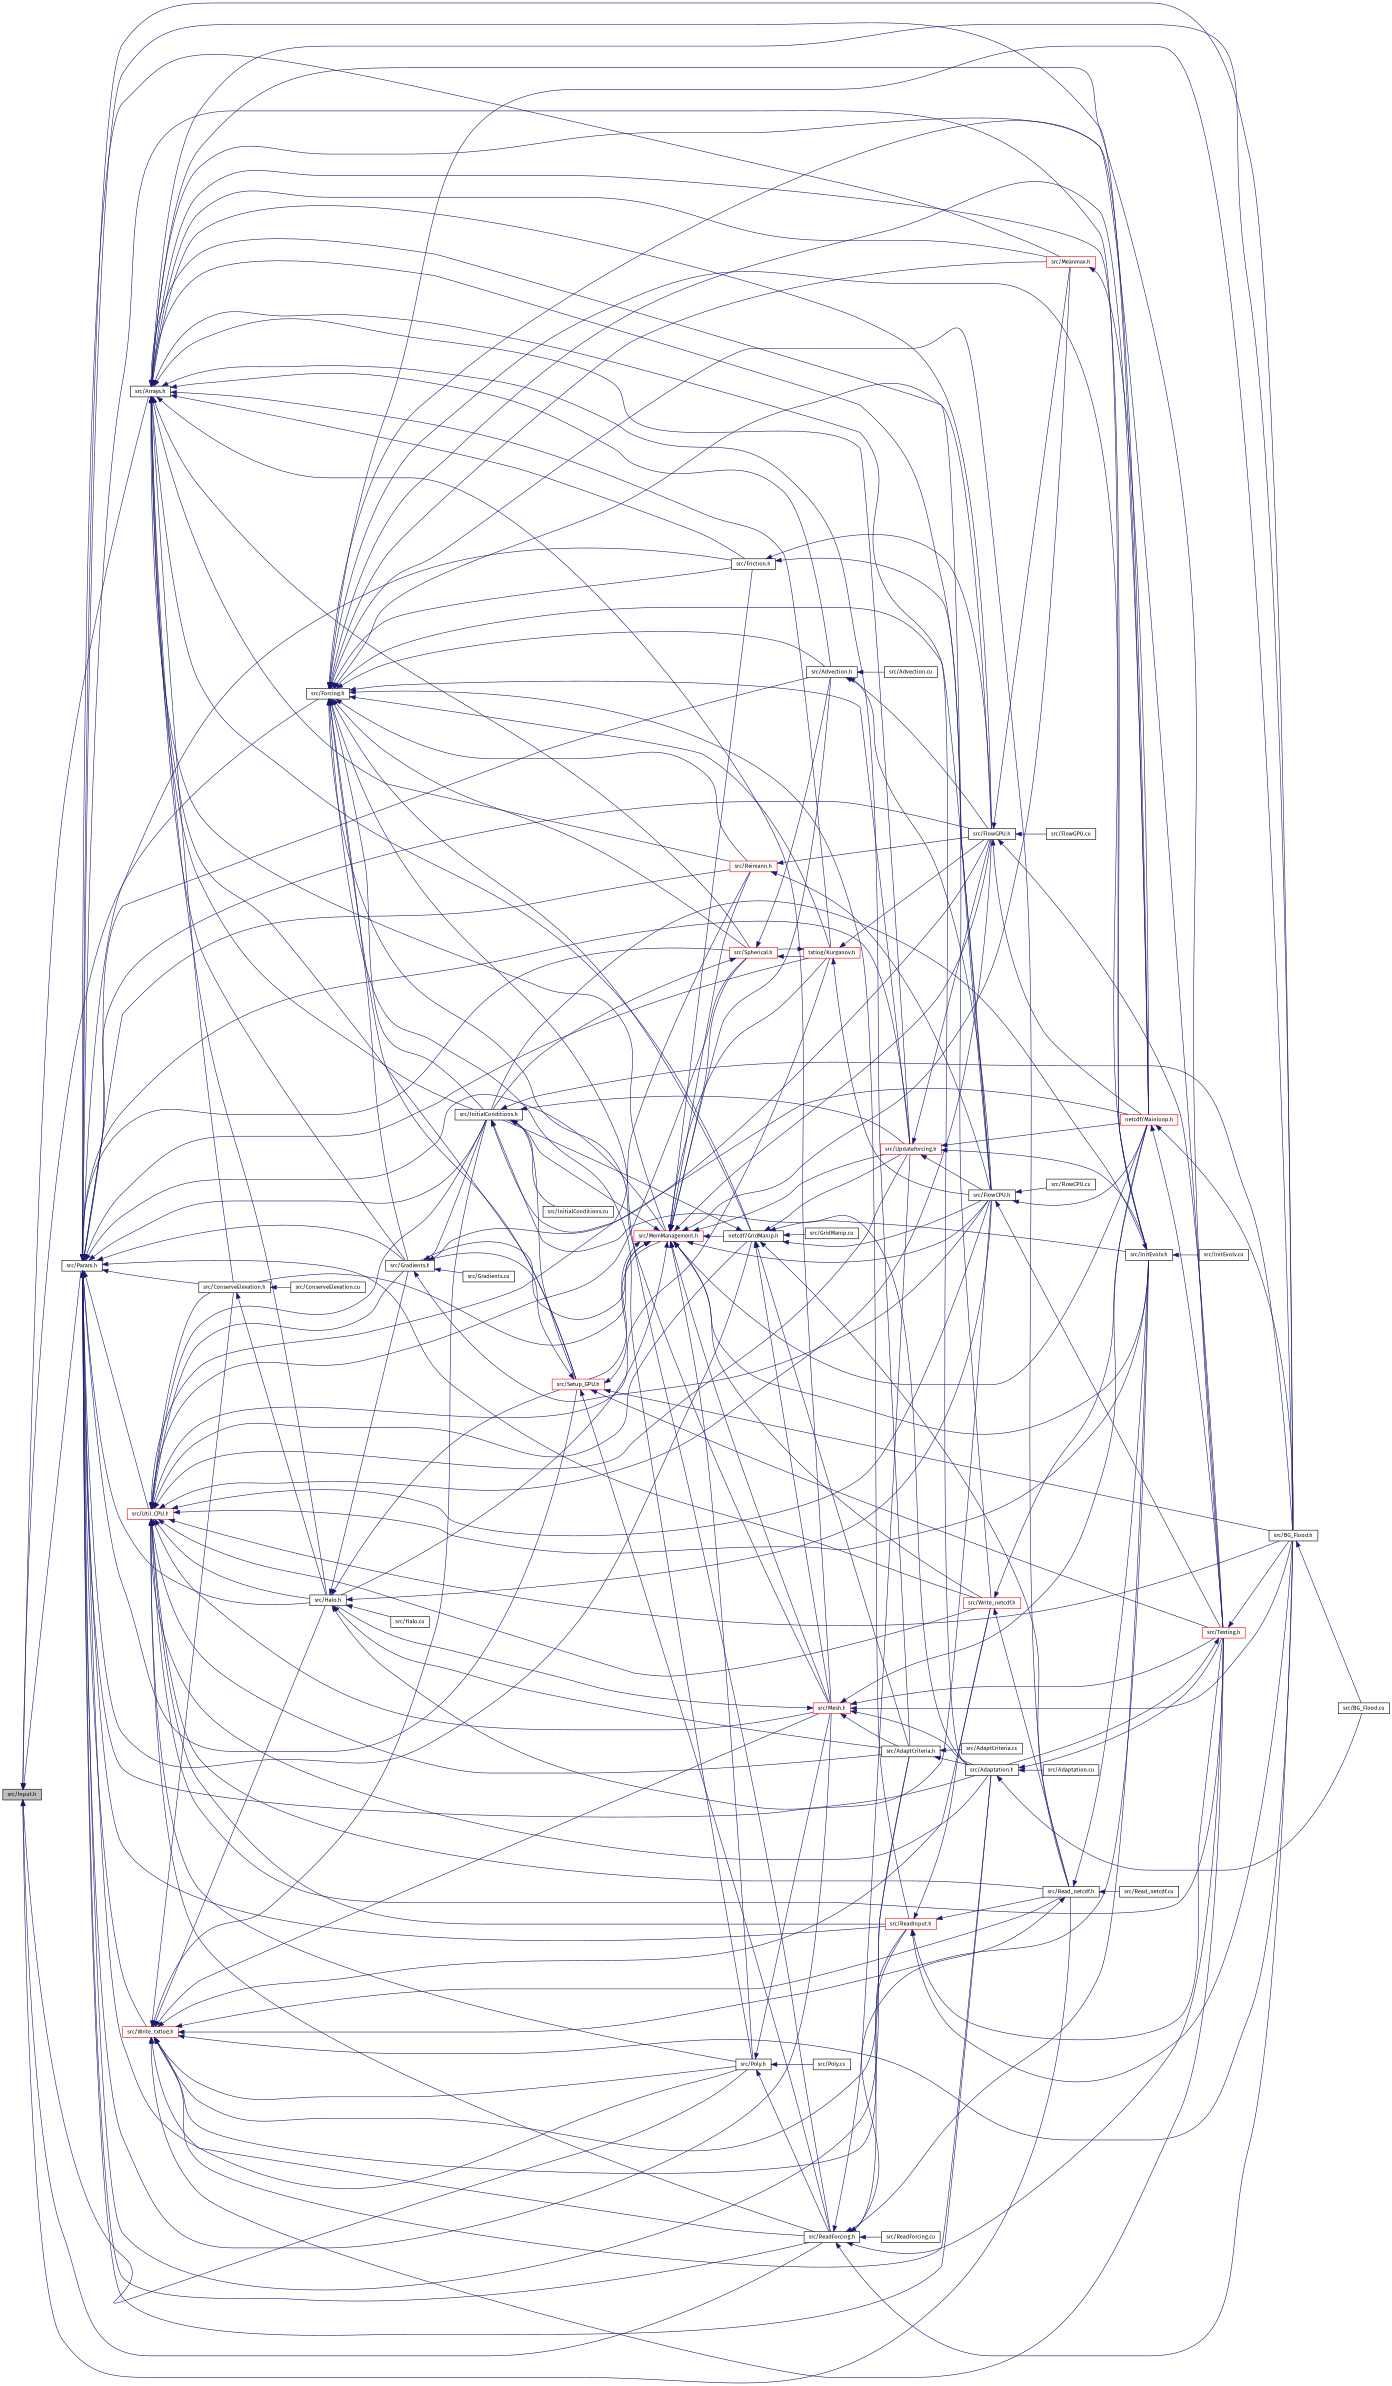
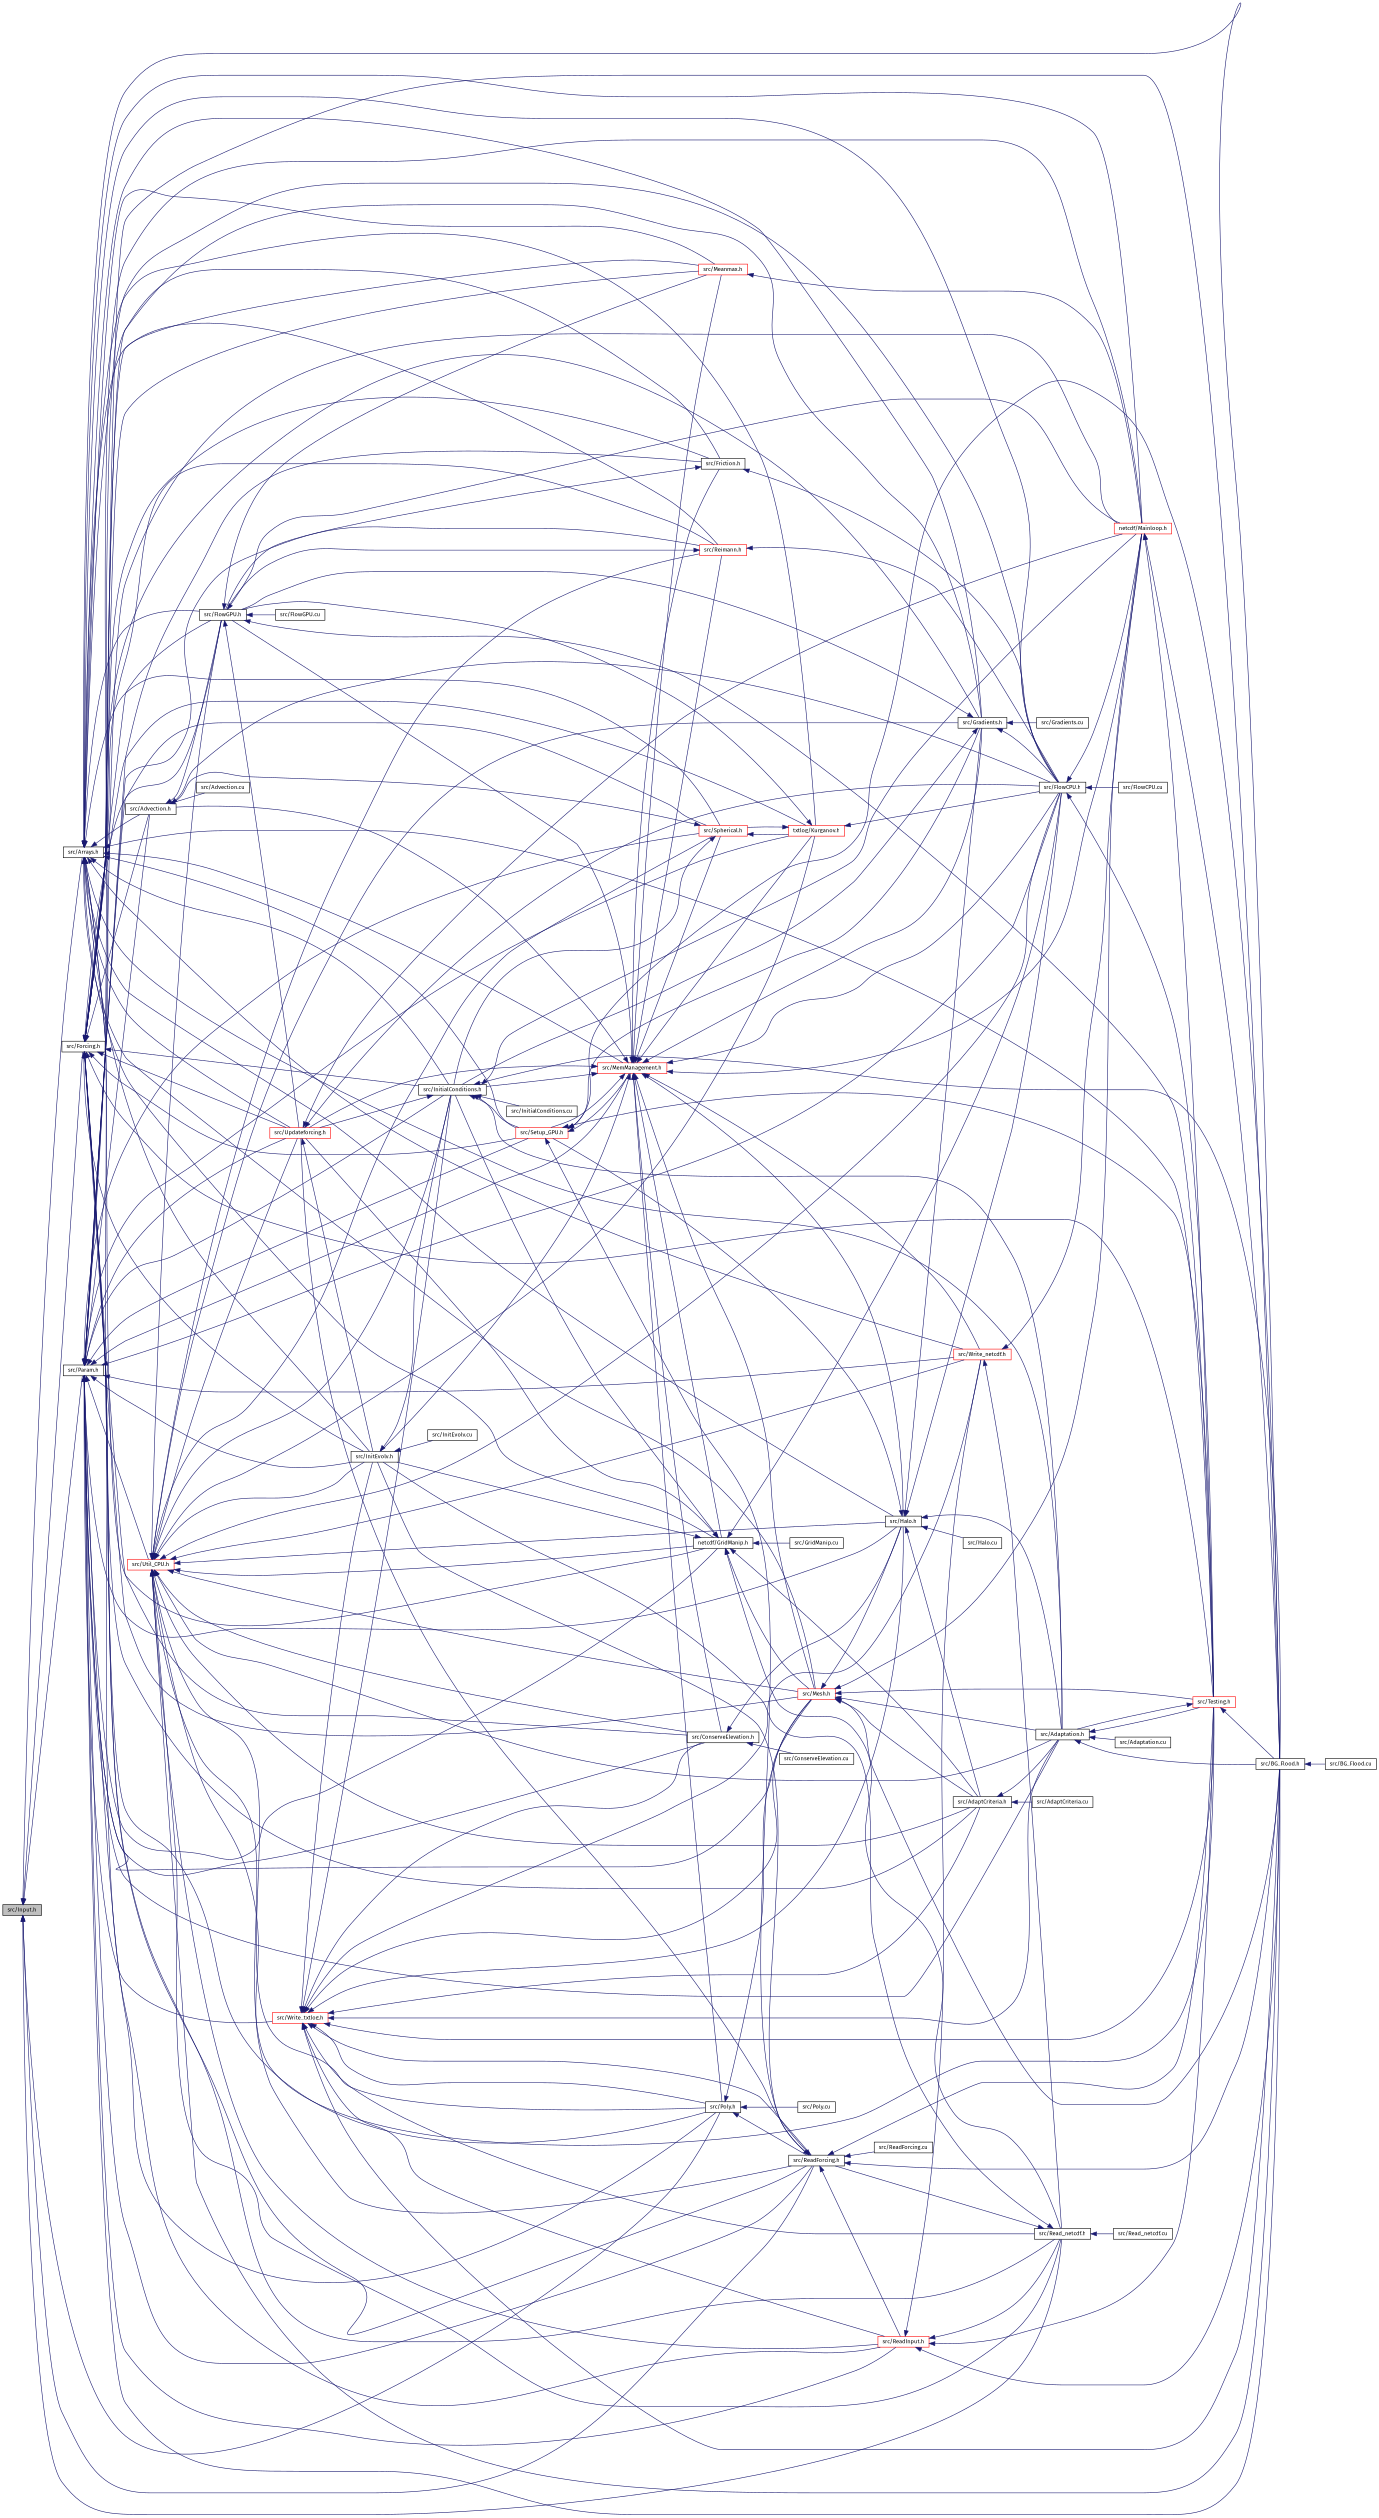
(952, 989) -> (264, 877)
(1208, 1870) -> (1167, 1761)
(211, 2276) -> none
